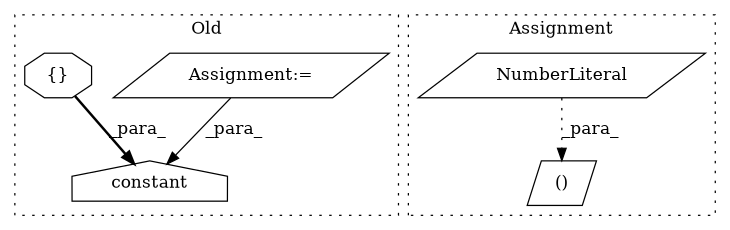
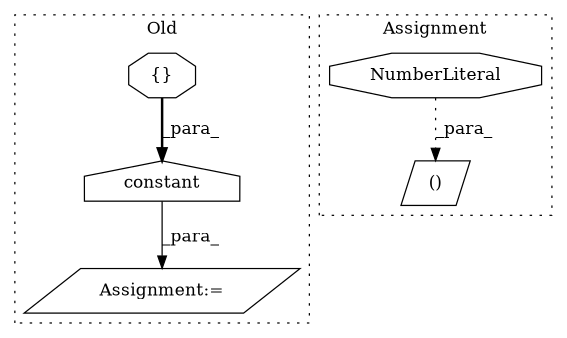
(562, 75) -> (436, 75)
(203, 126) -> (162, 229)
